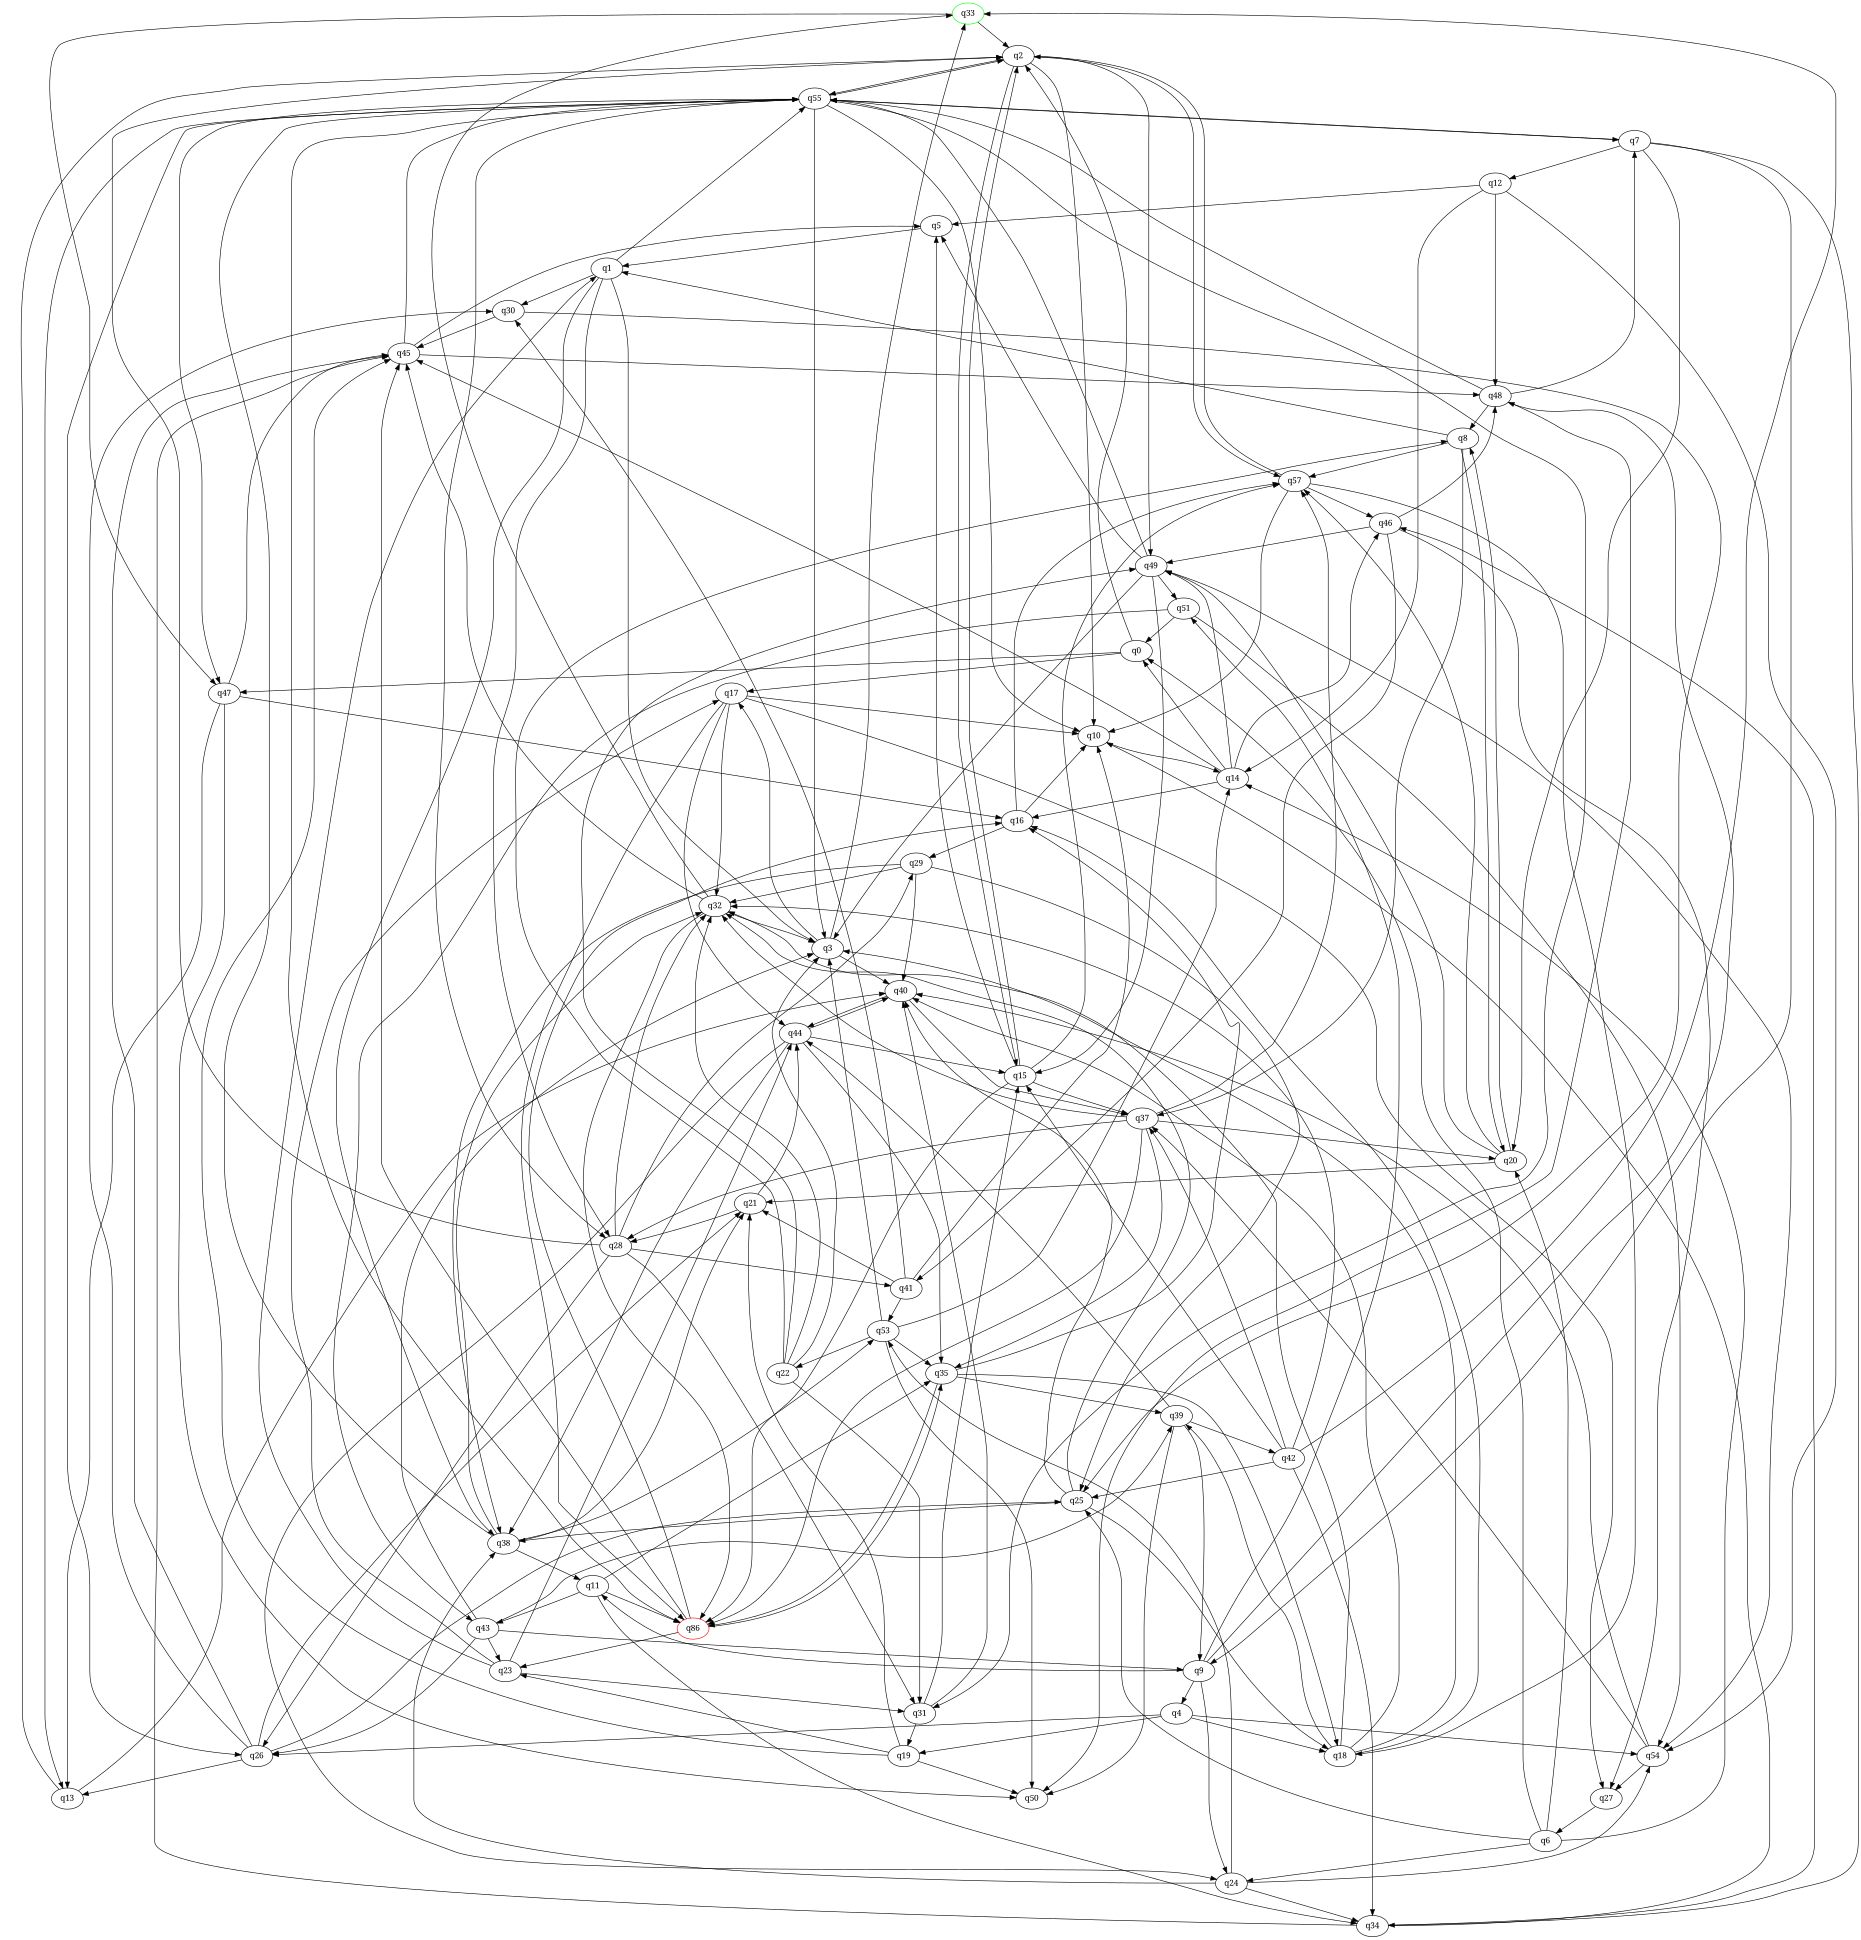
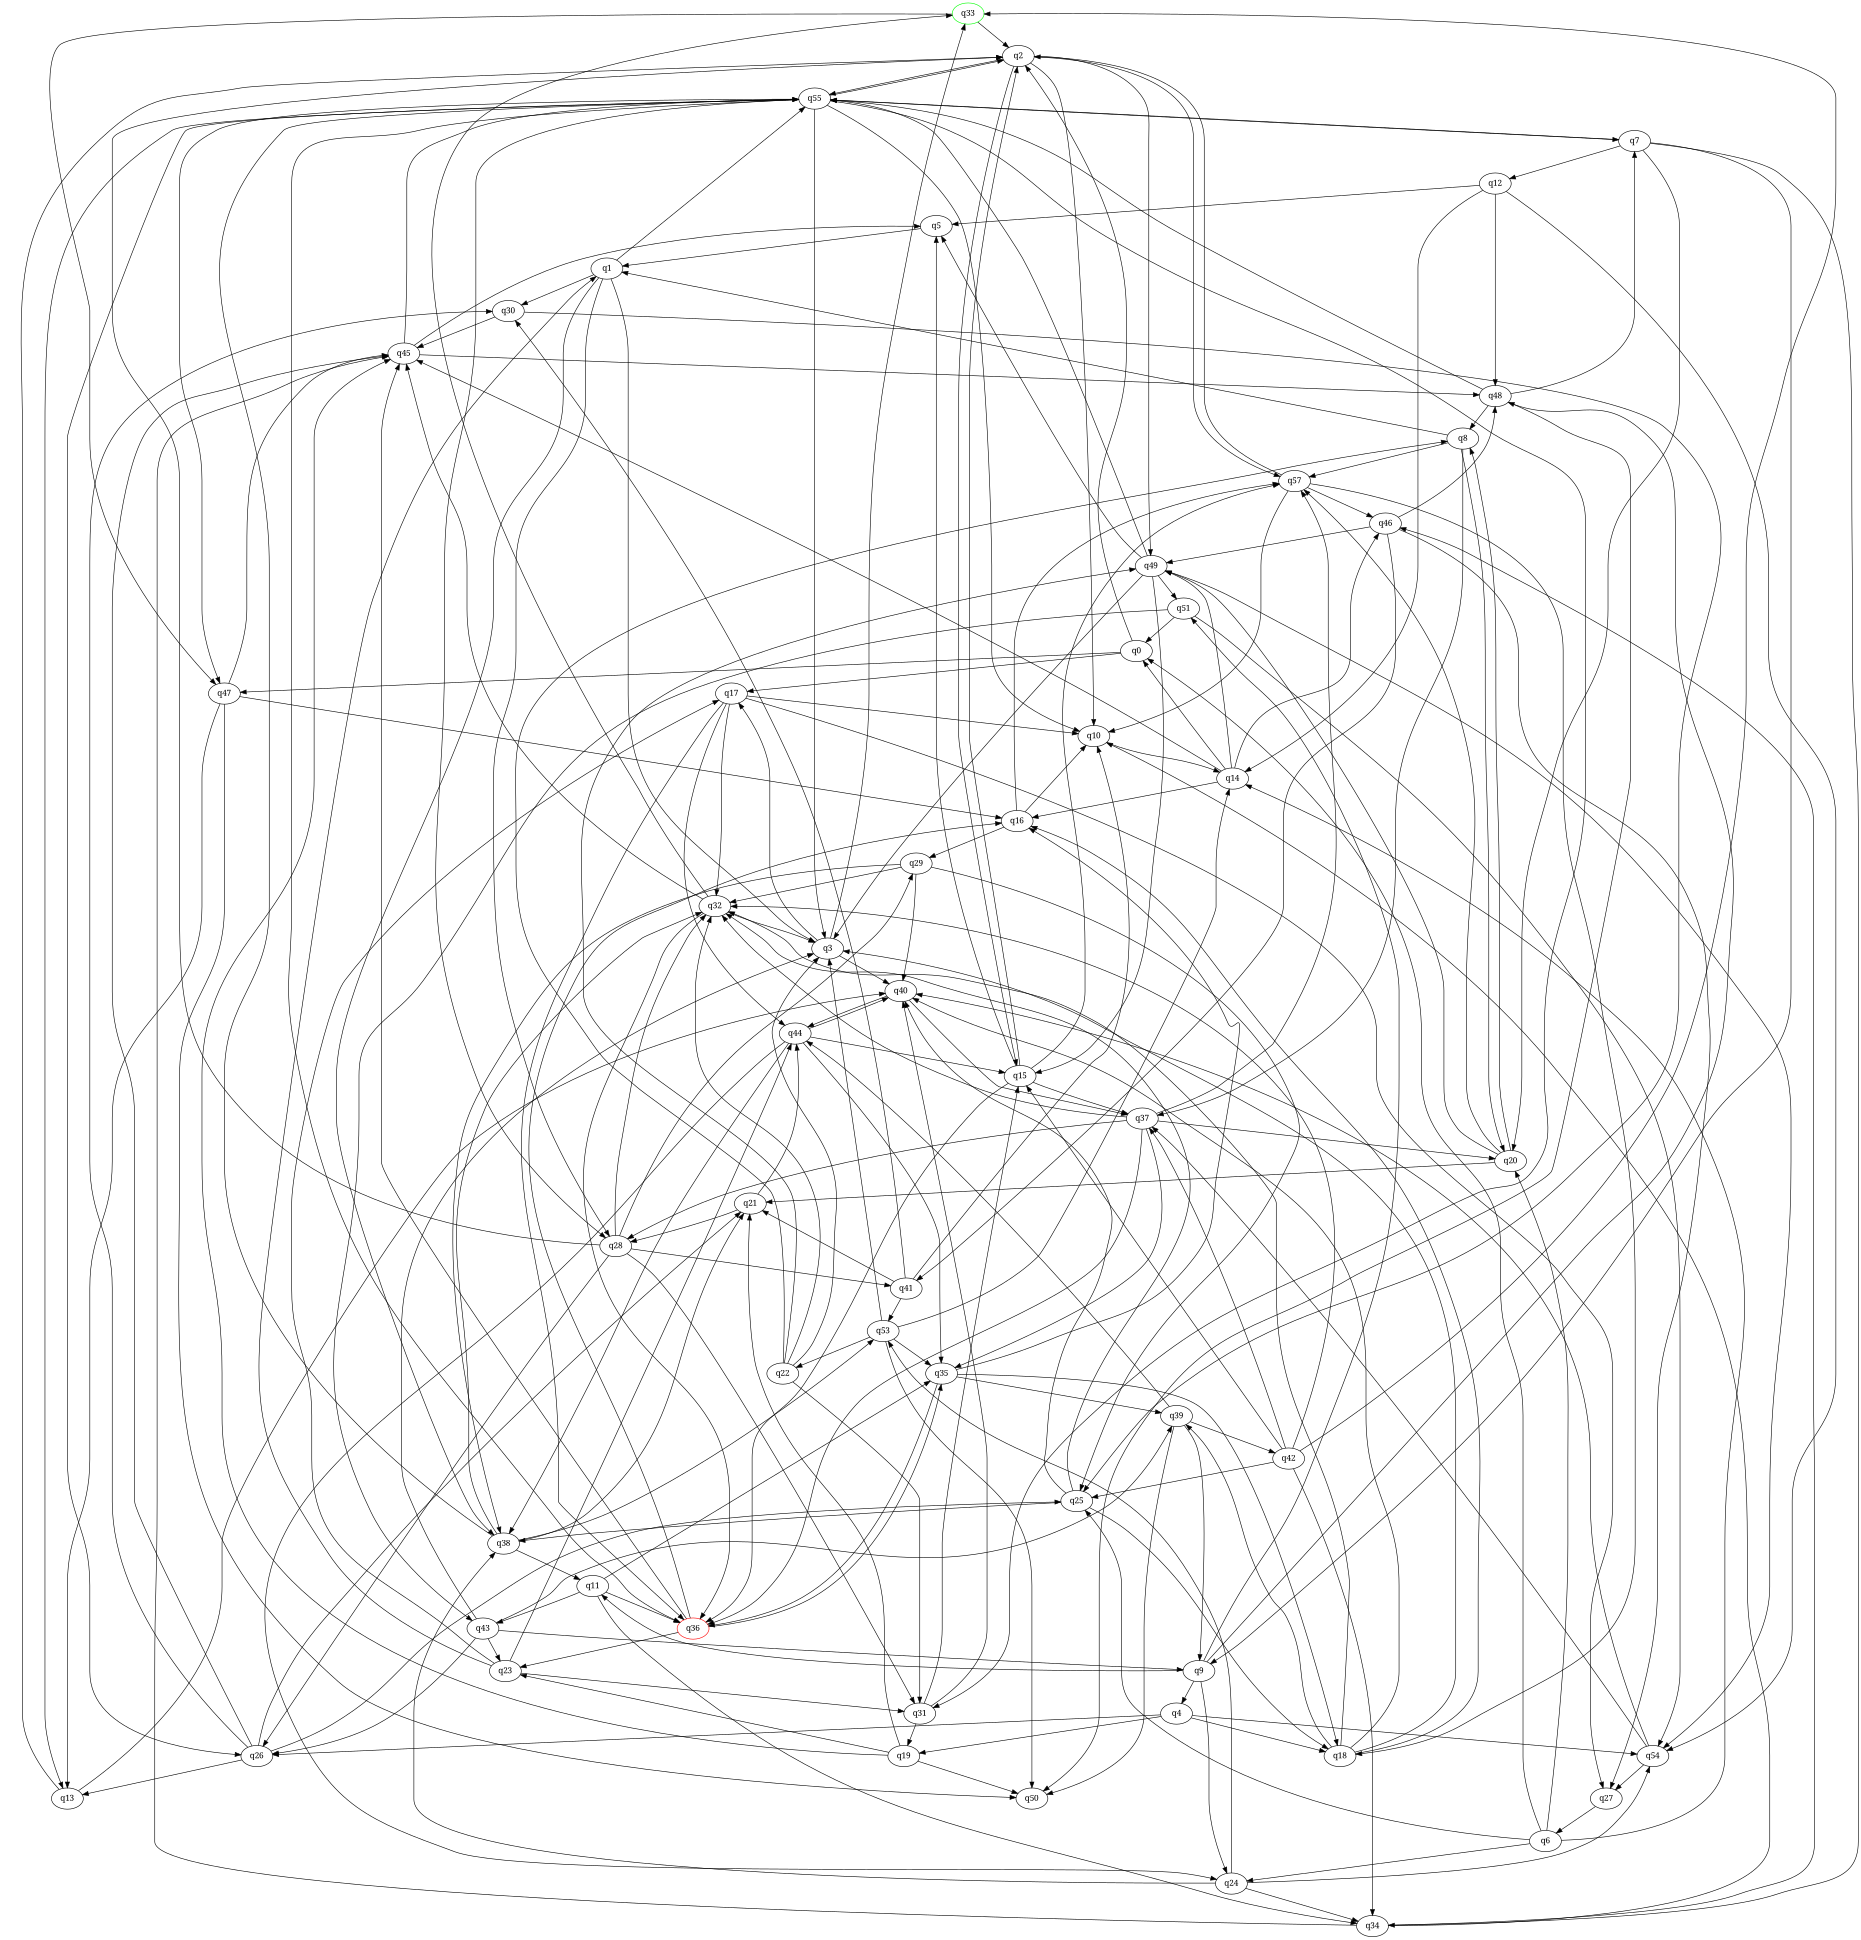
(693, 1629) -> (693, 1629)
